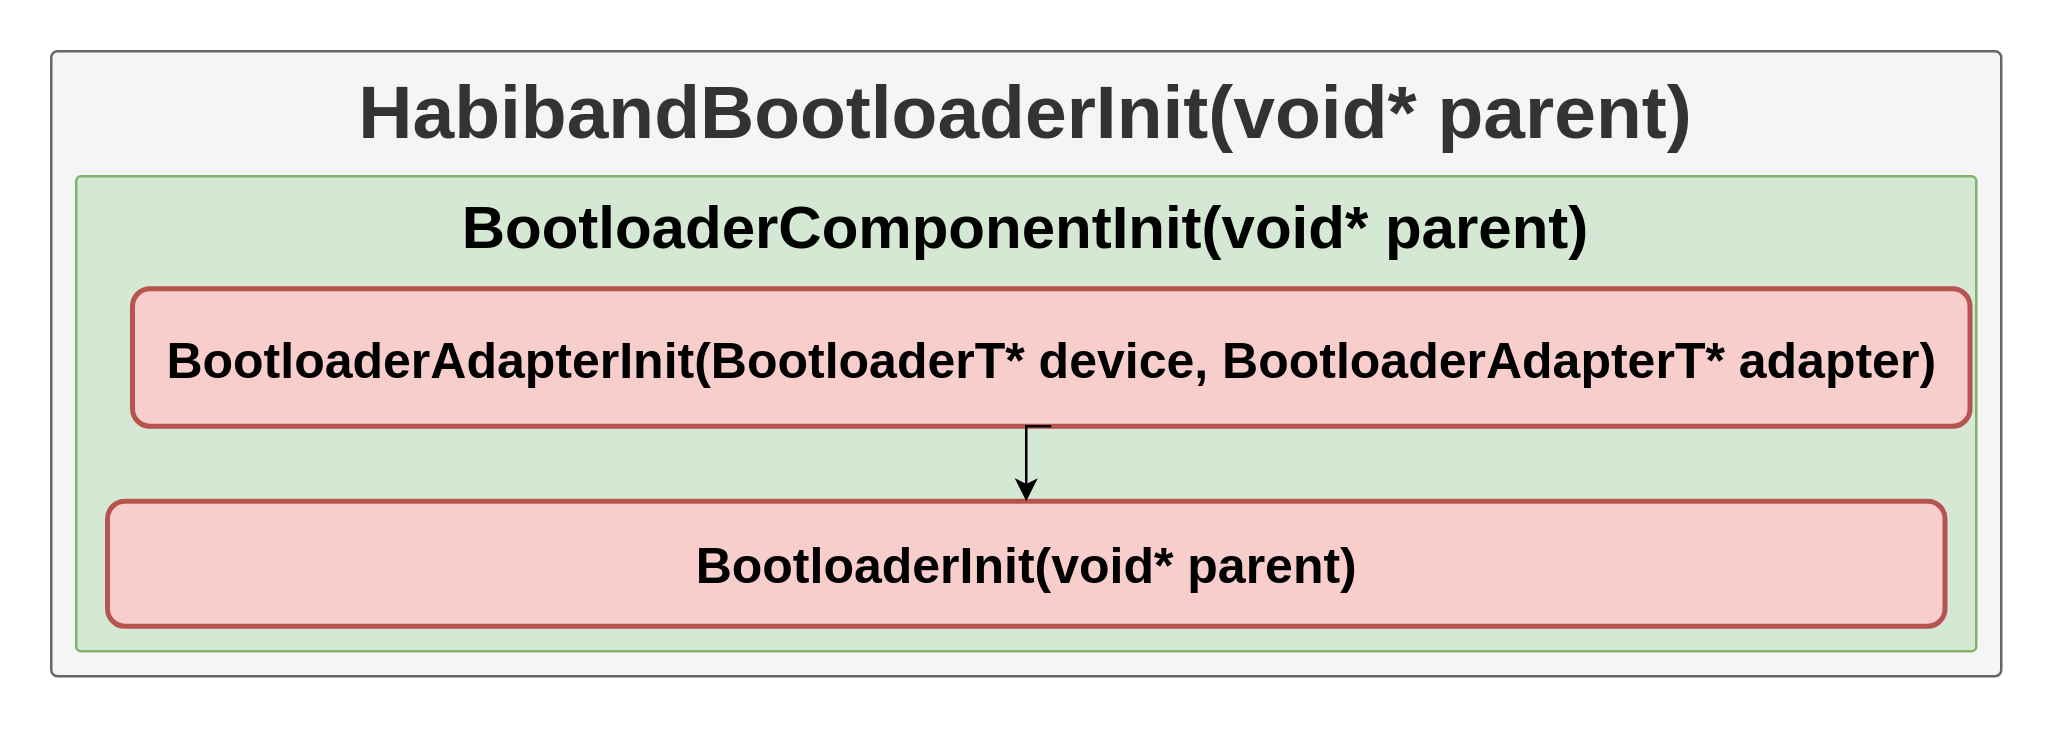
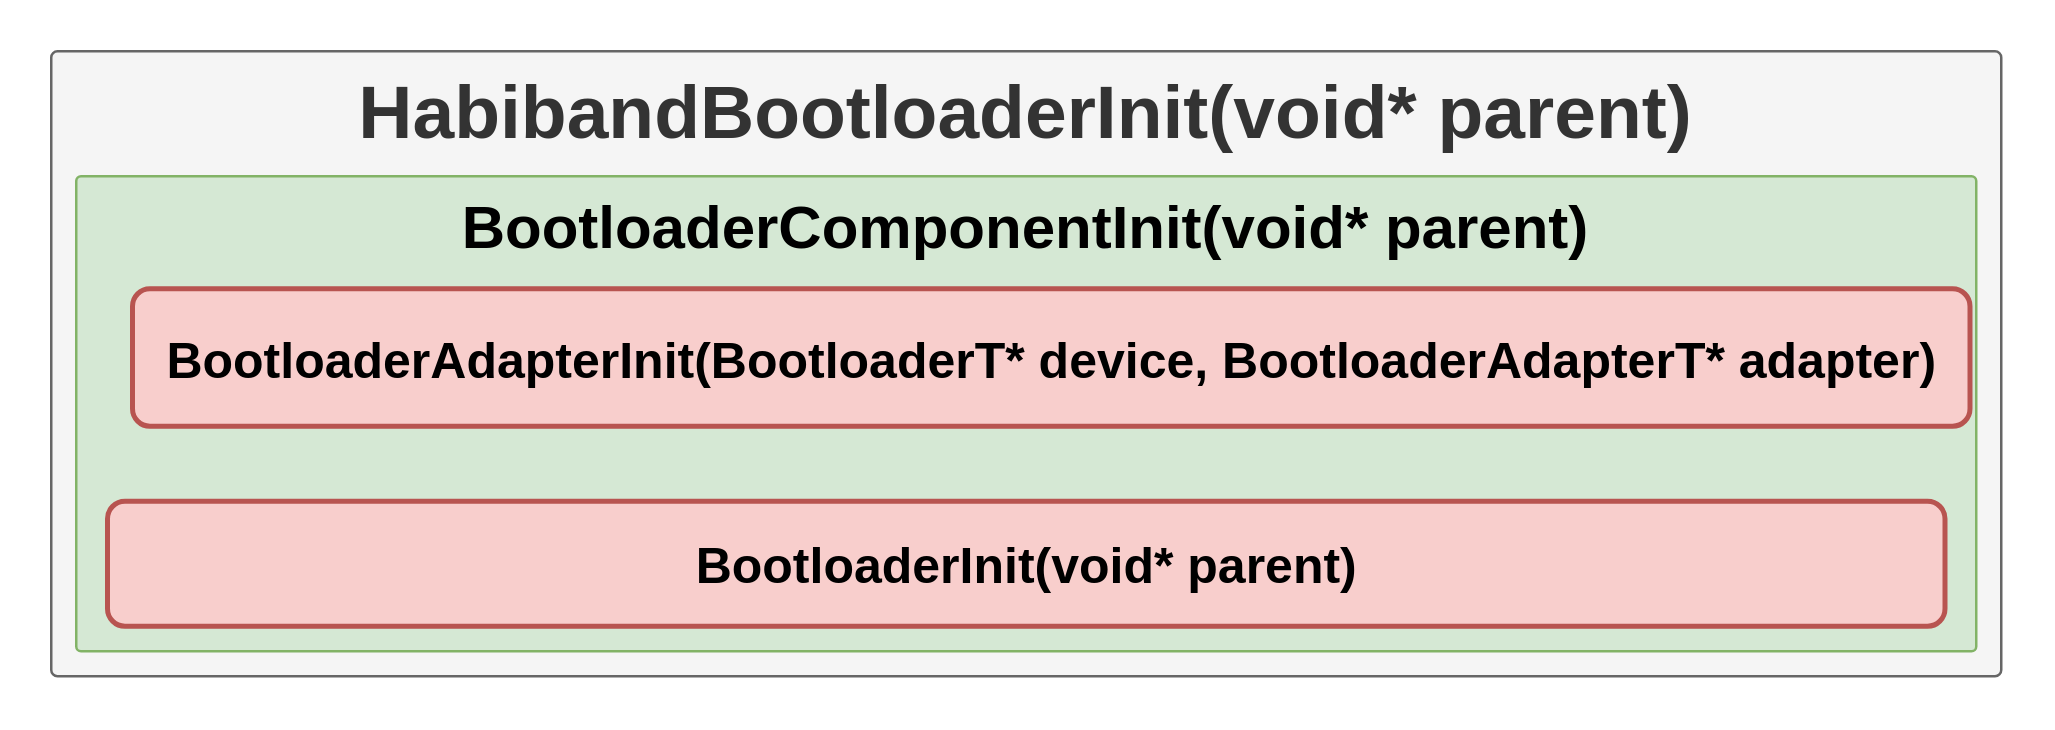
(1026, 443) -> none
